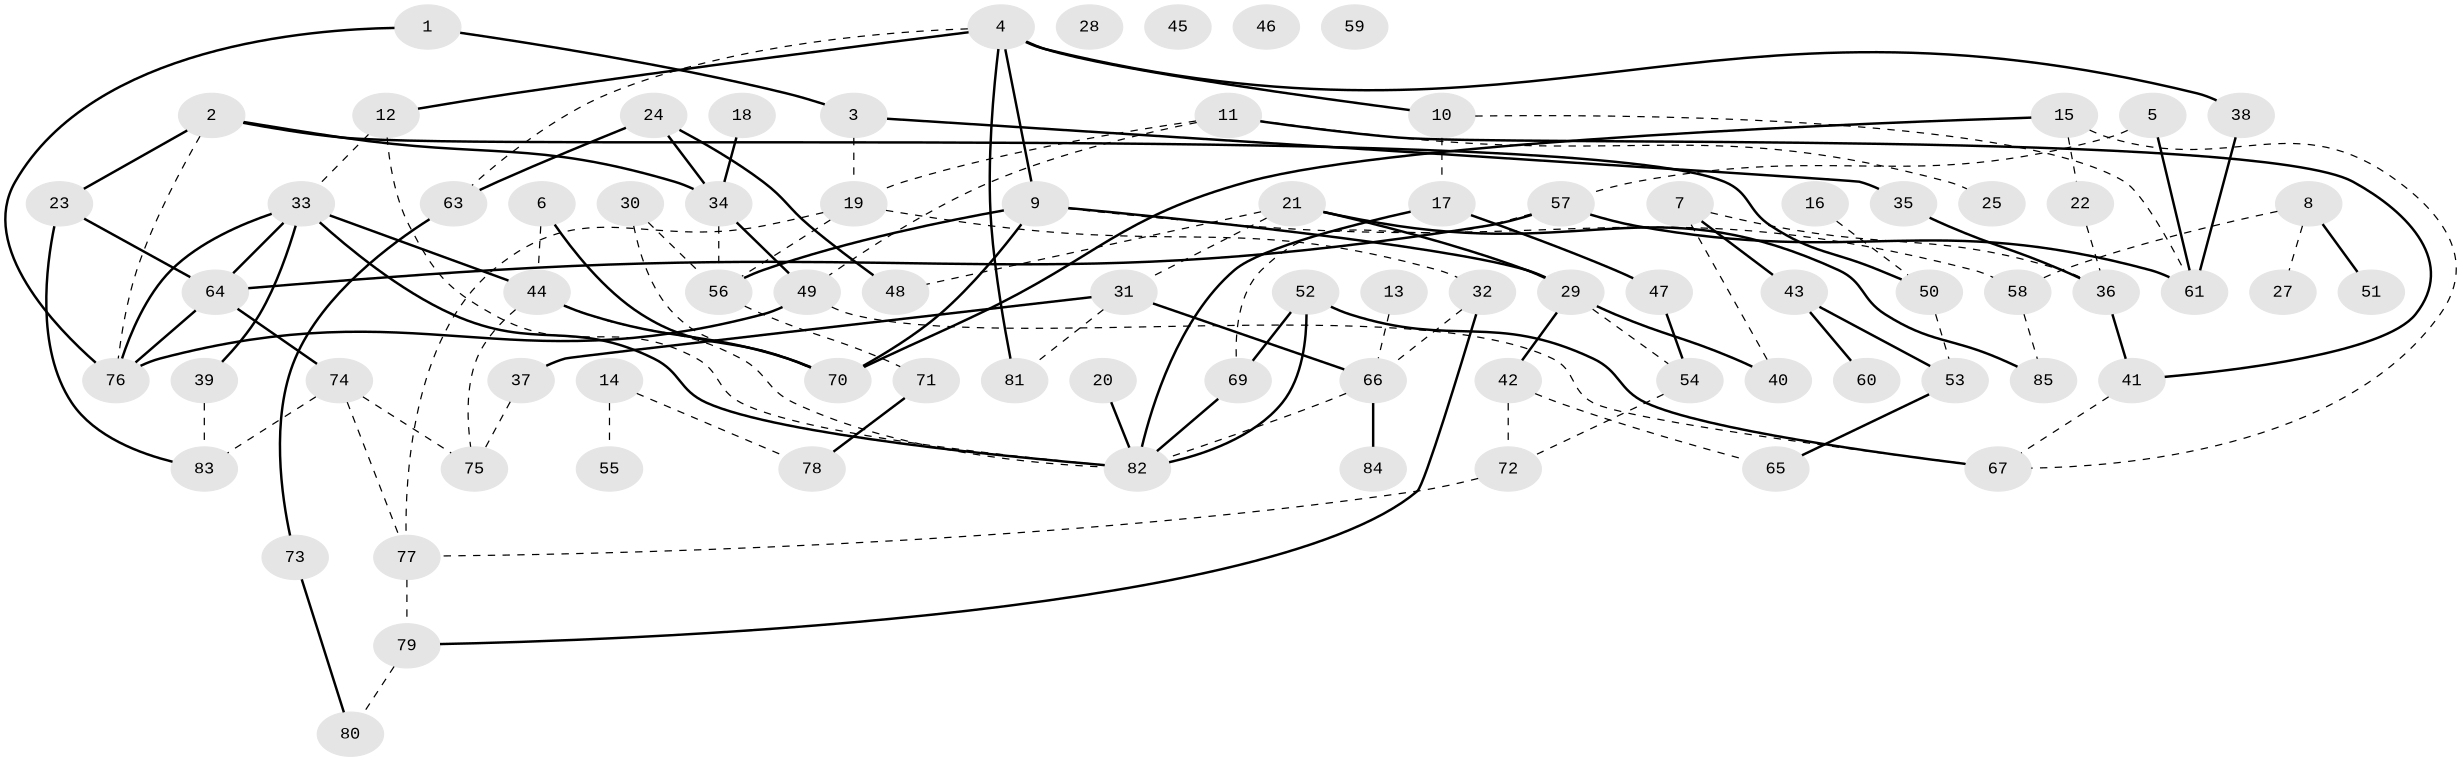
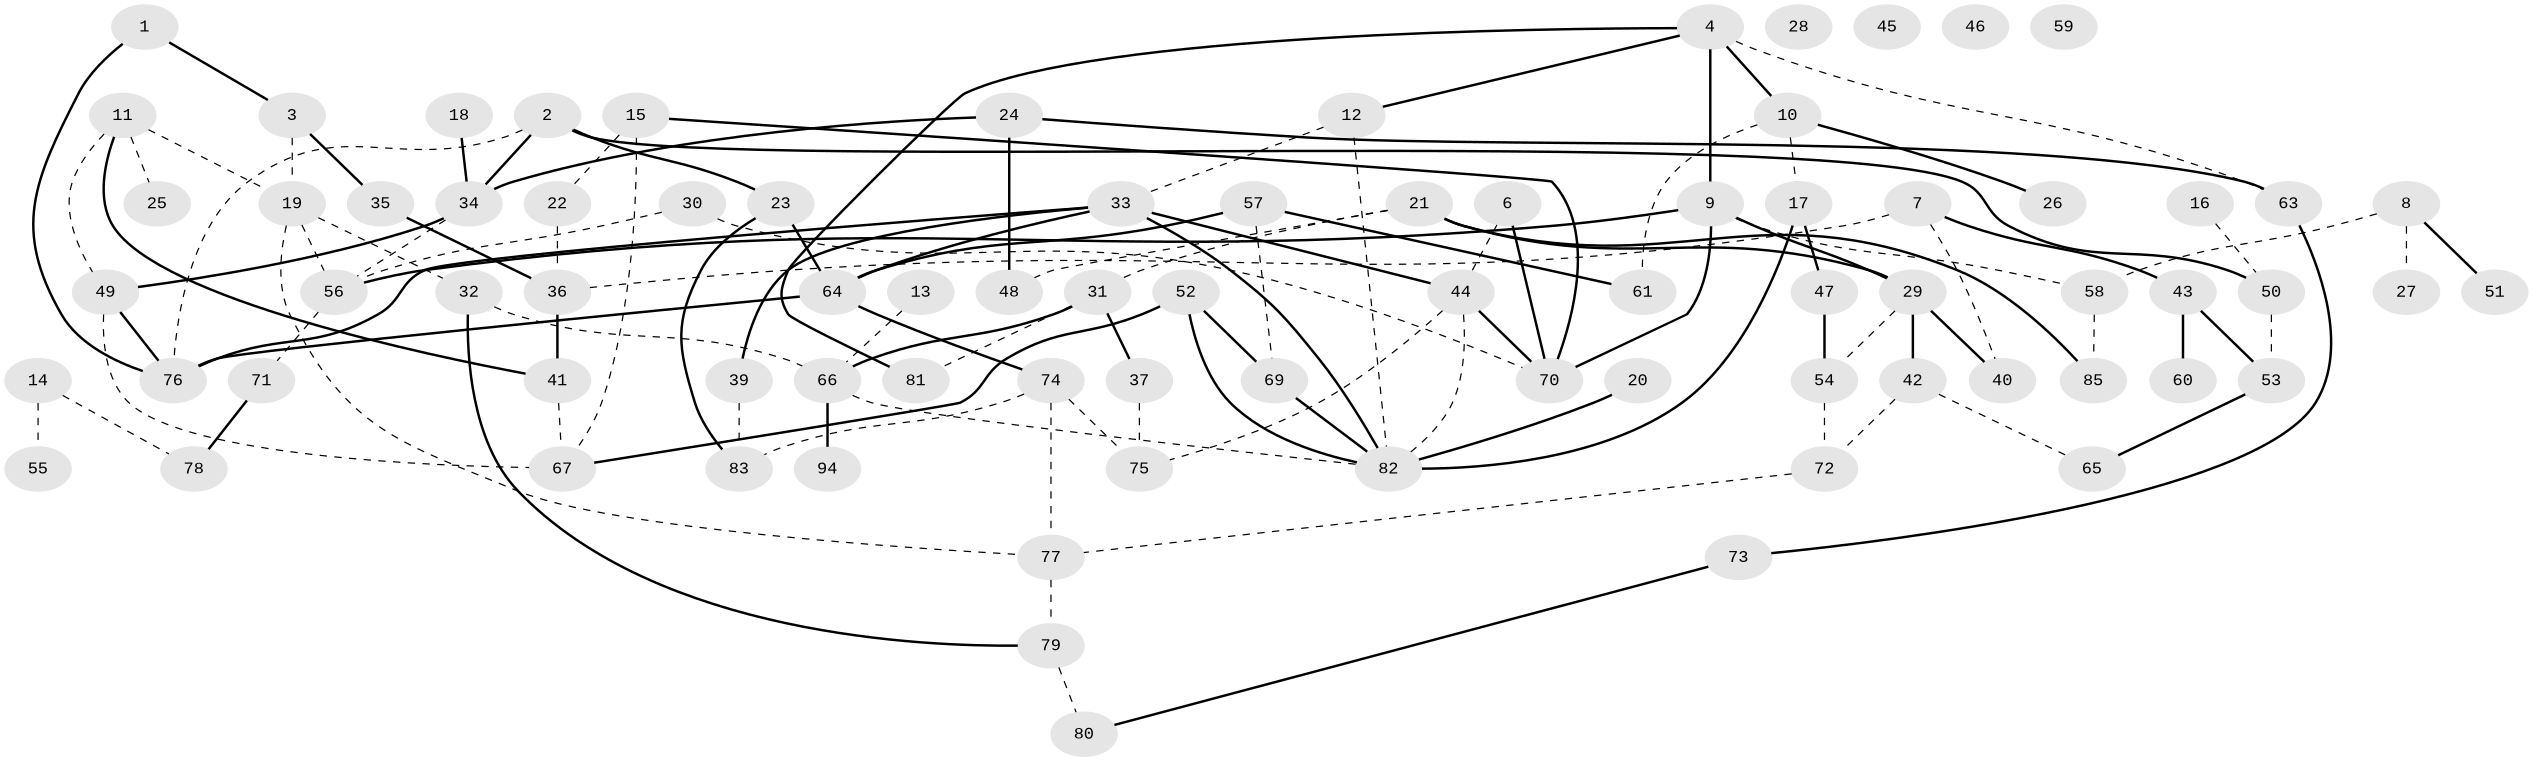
(2153, 115) -> none
(2241, 115) -> none
none -> (2053, 204)
(1373, 469) -> (828, 469)
